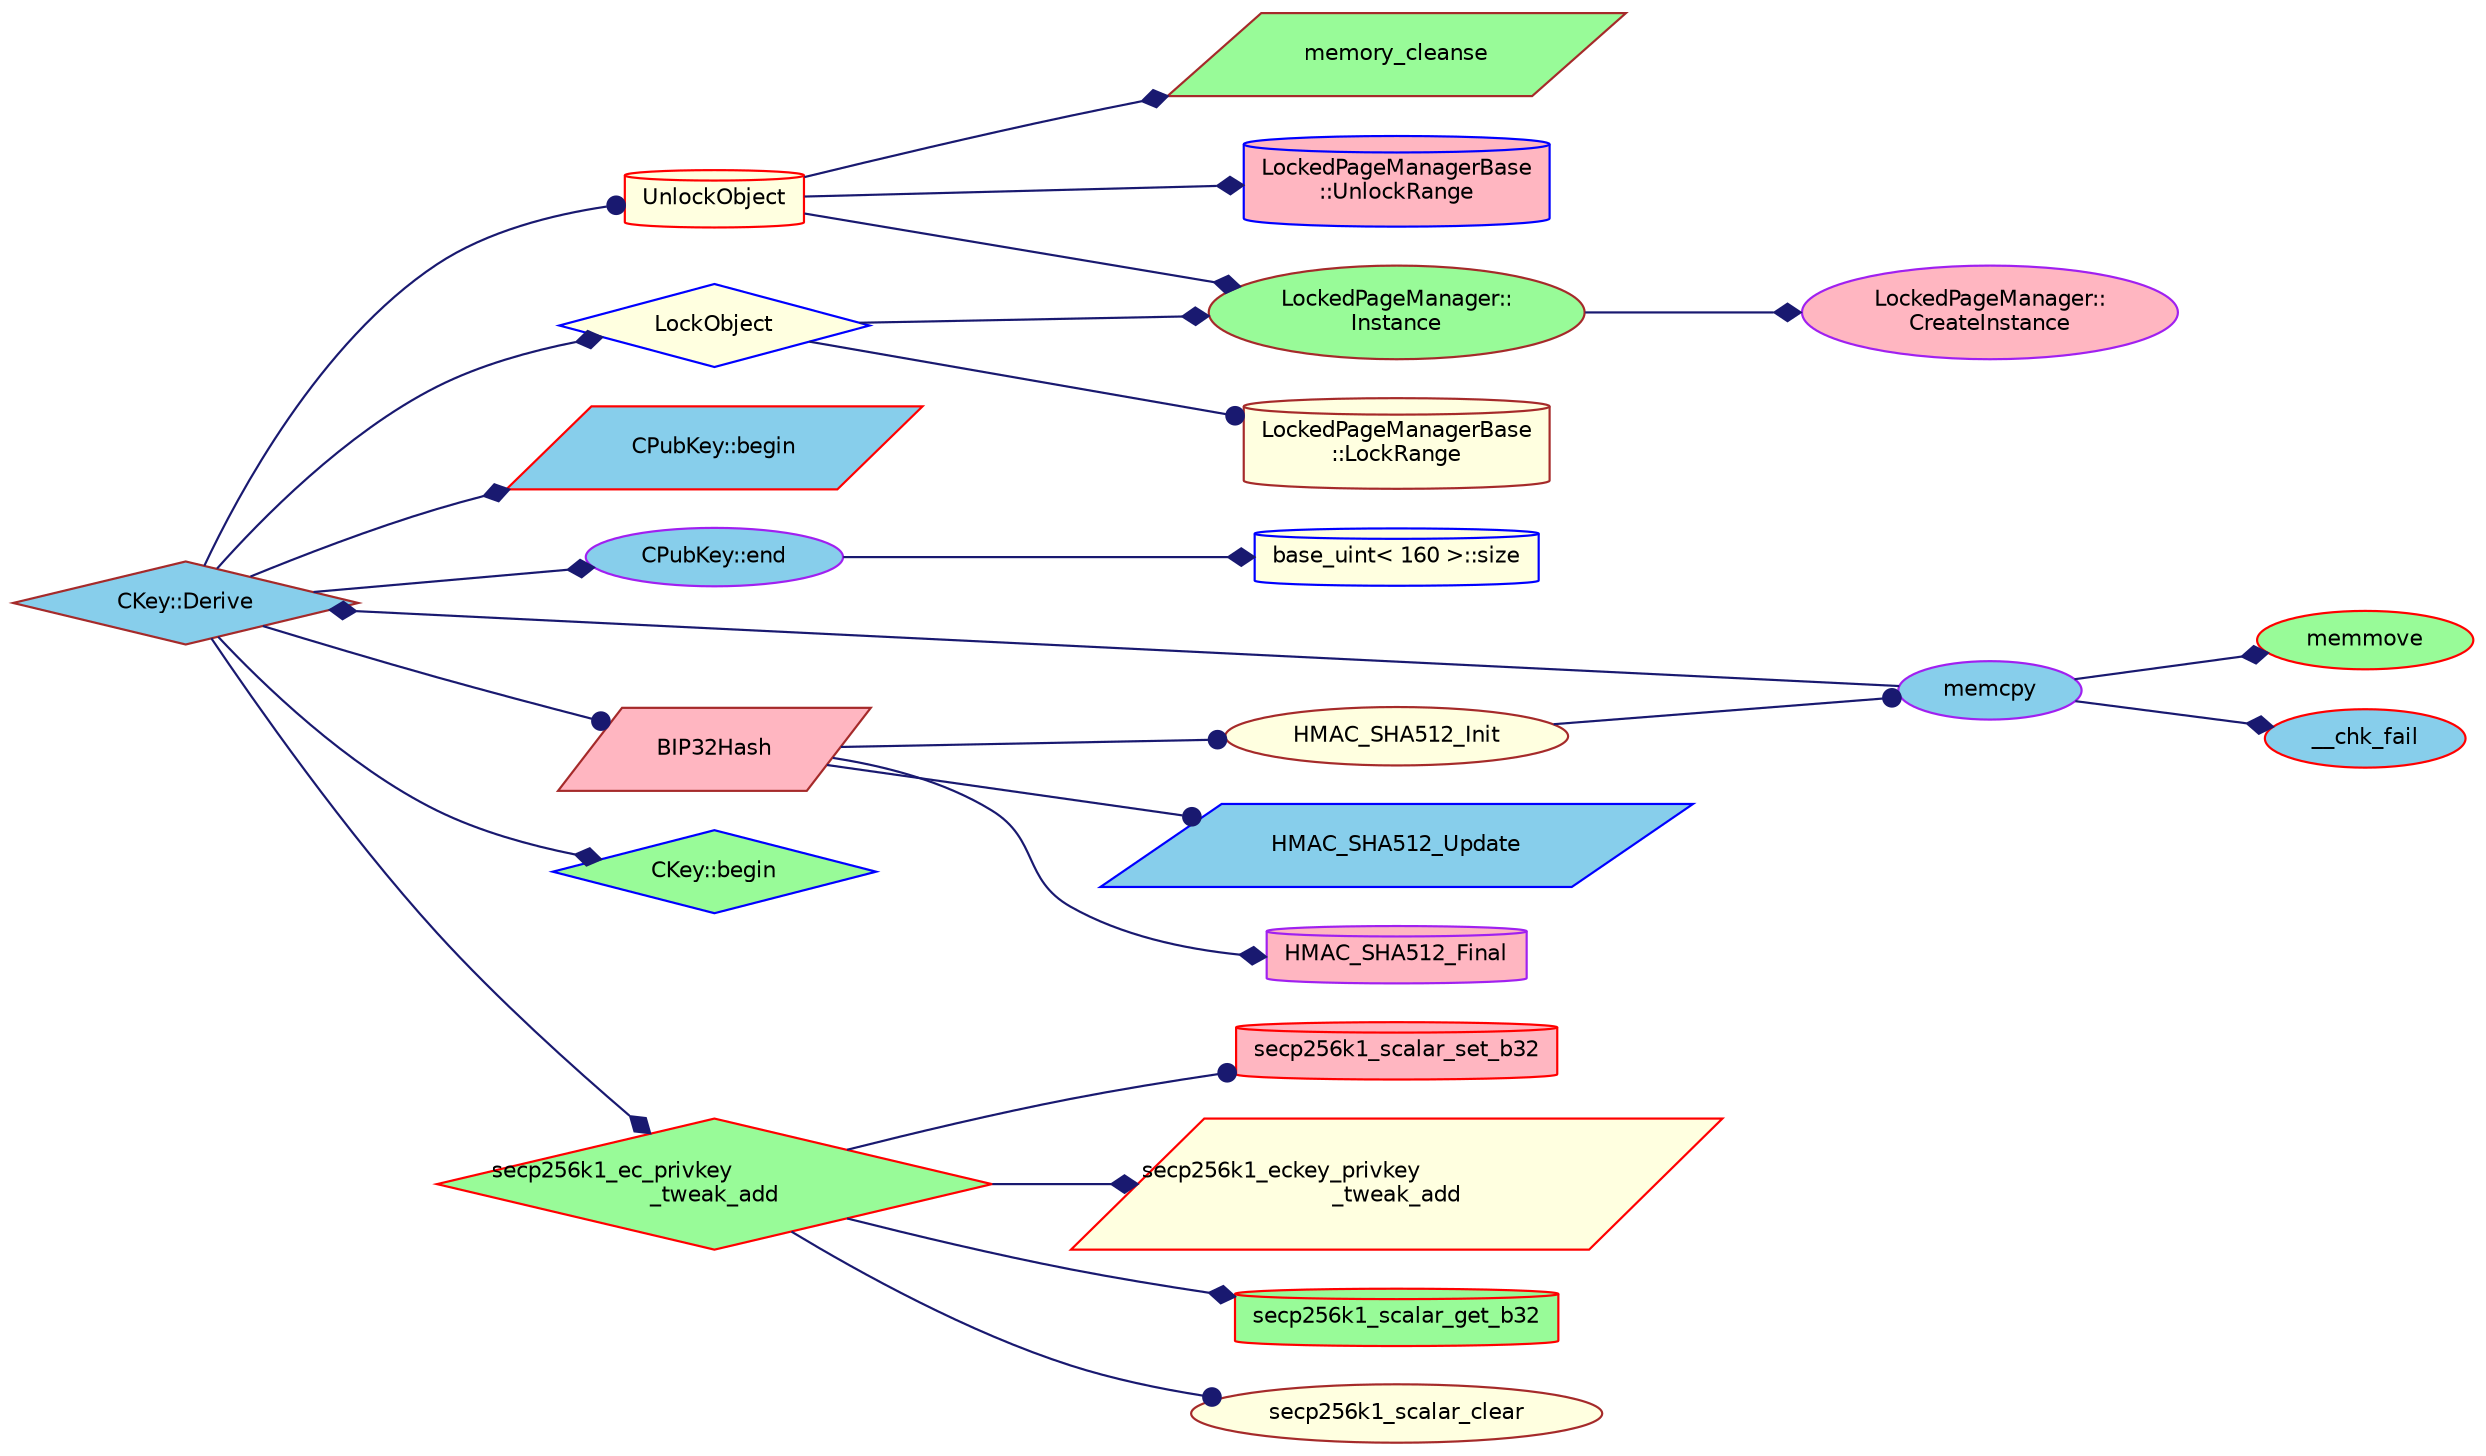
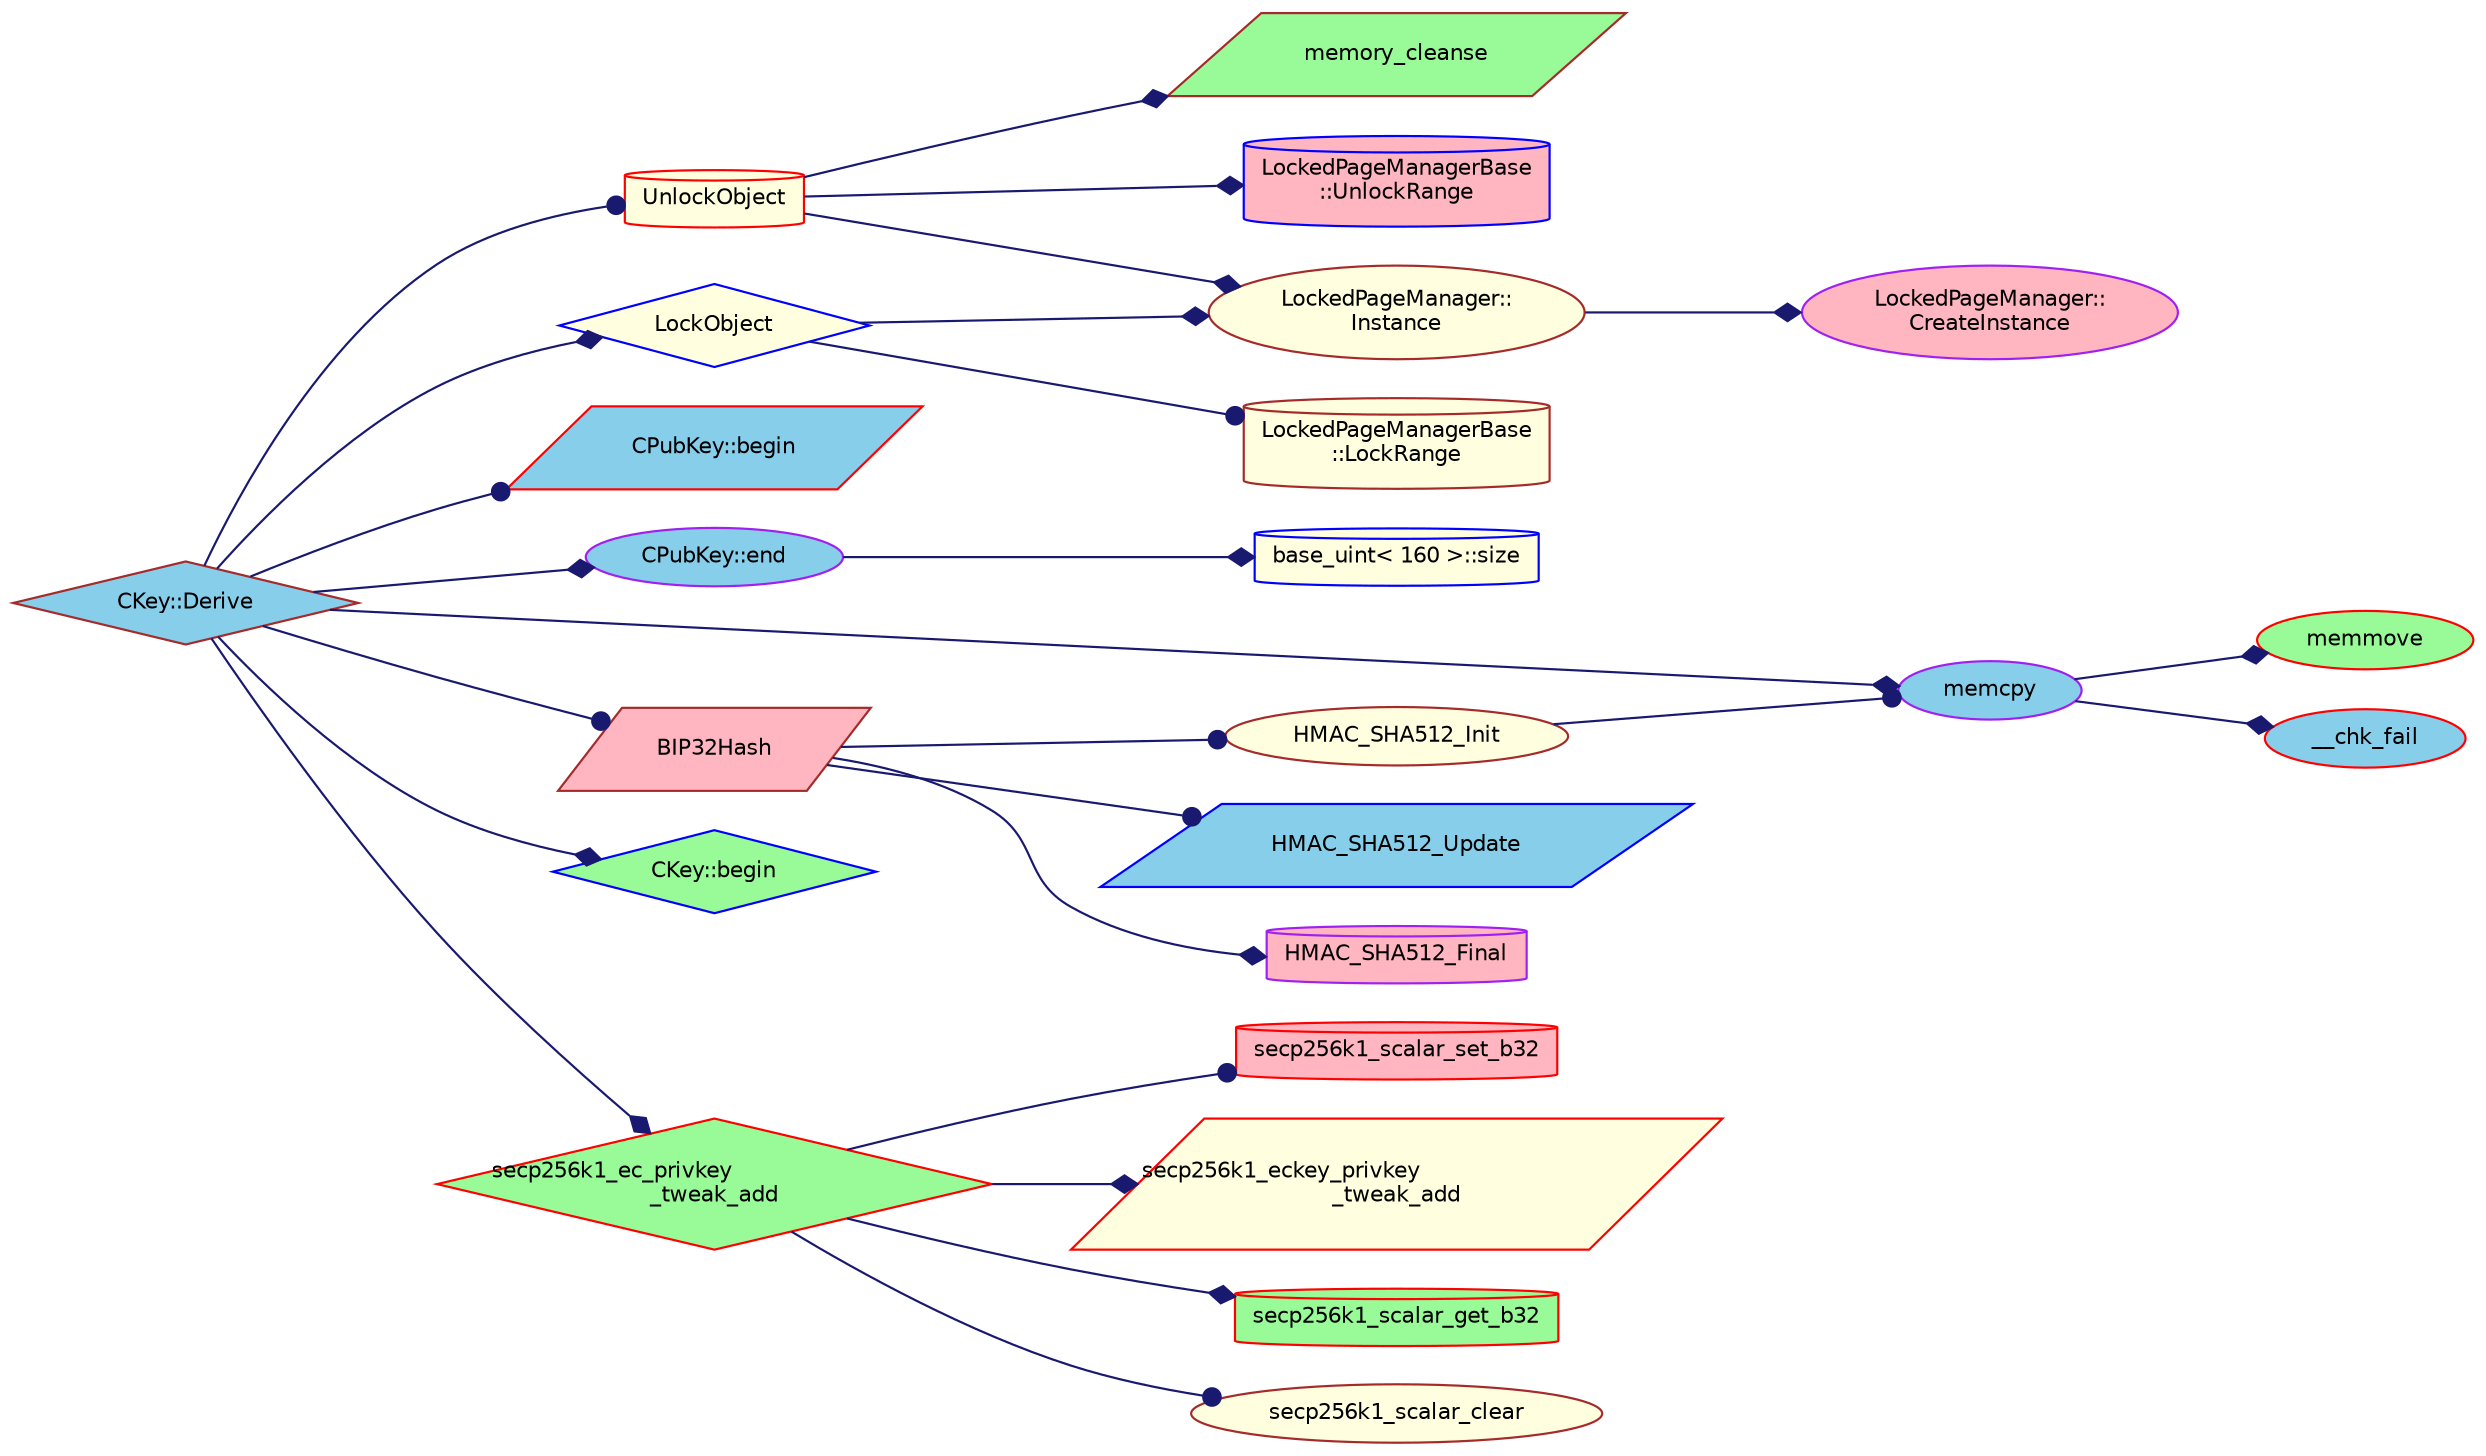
(1397, 312) -> (1397, 312)
(366, 532) -> (370, 531)
(1128, 649) -> (1101, 647)
